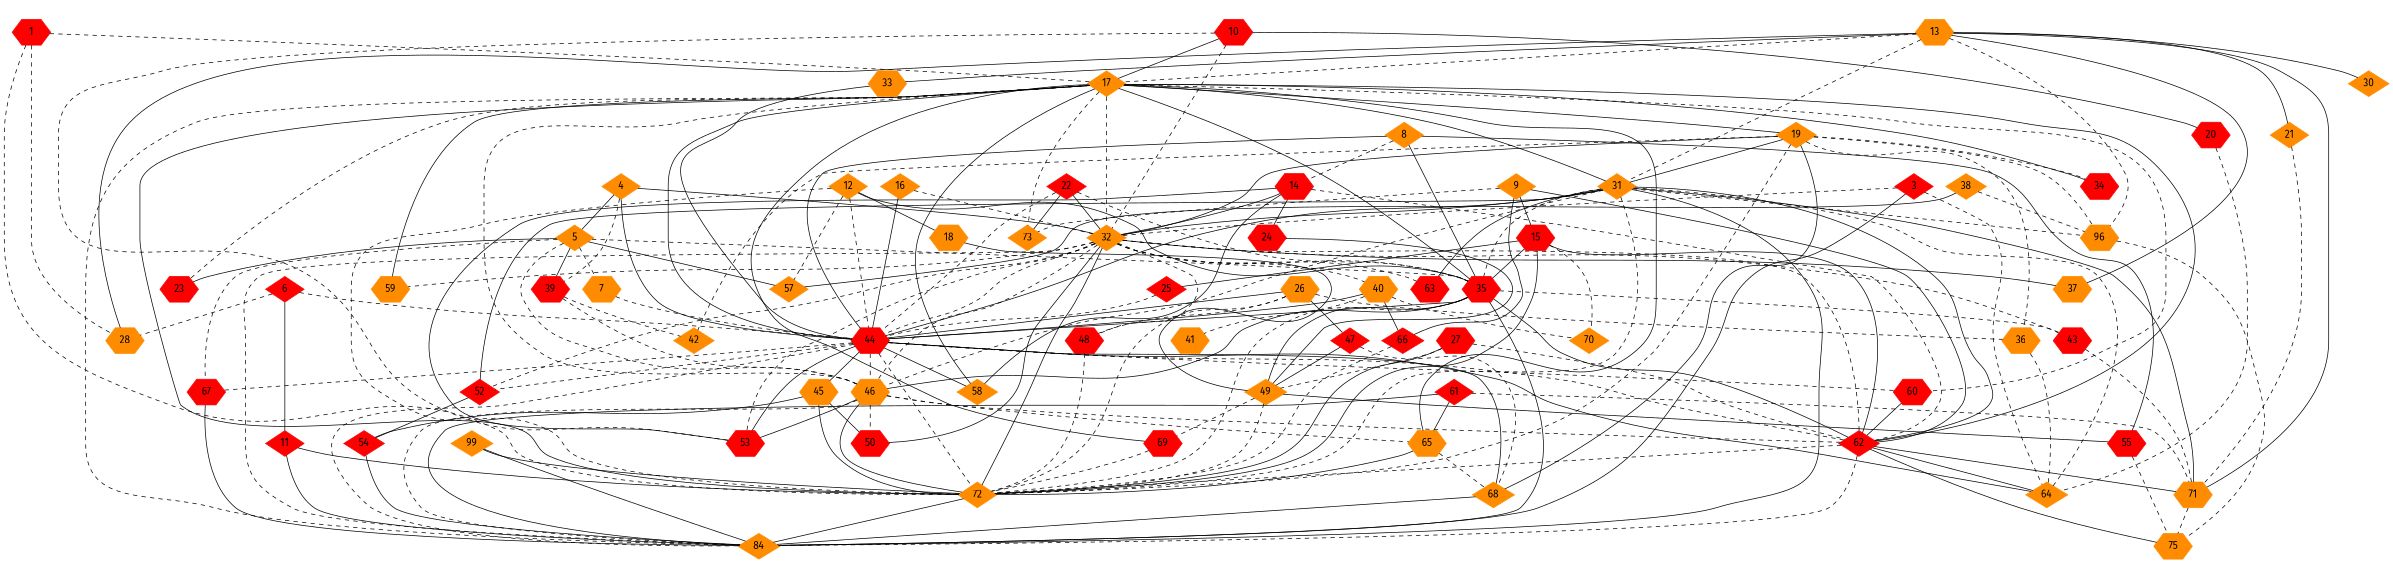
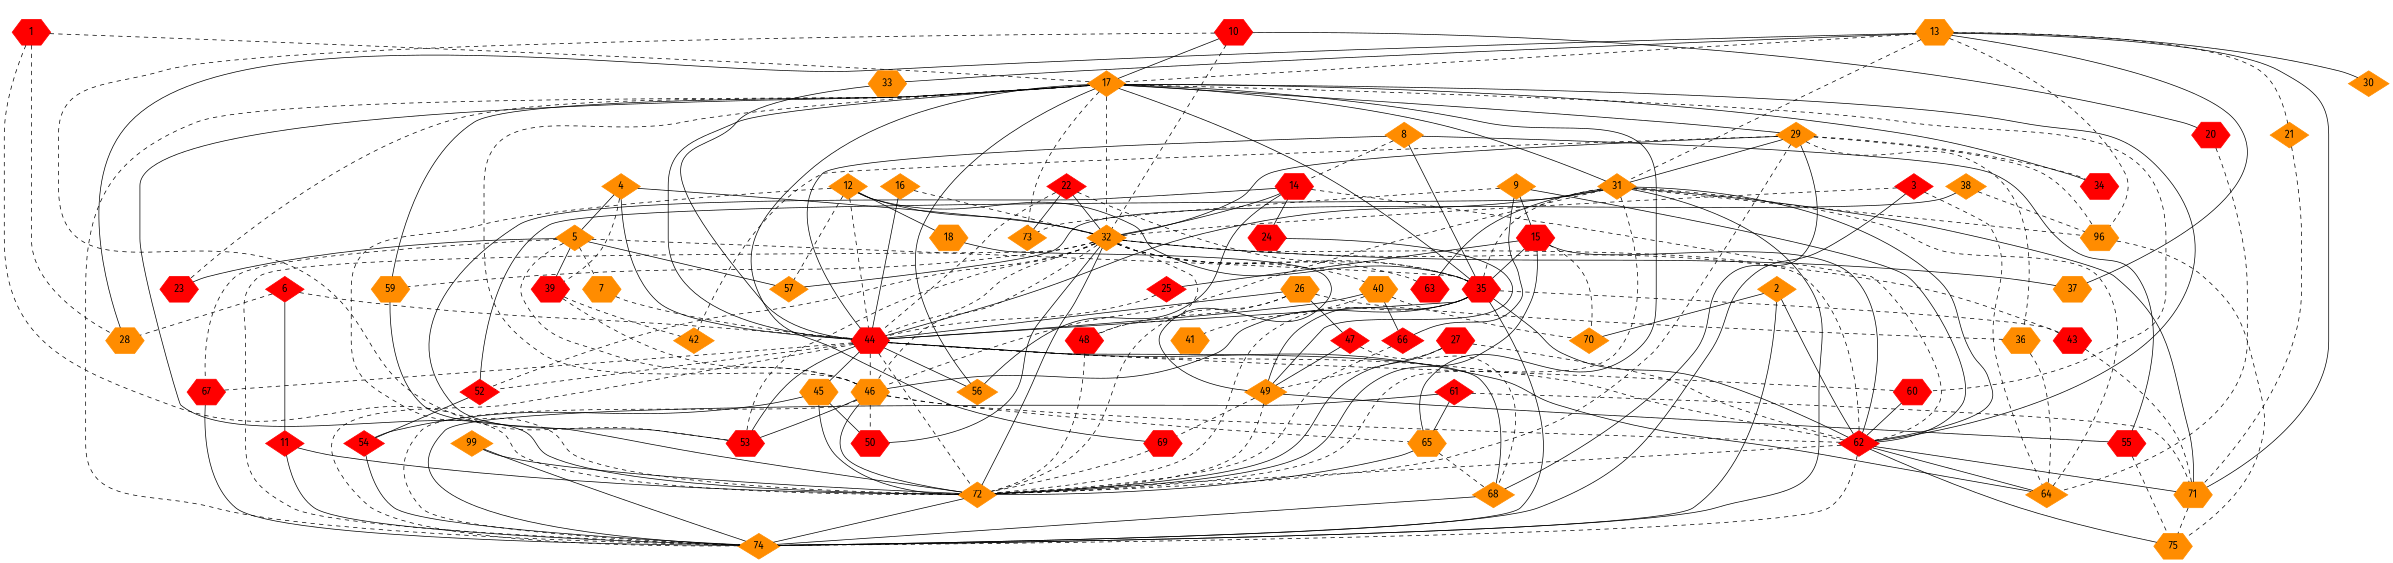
(2139, 41) -> (2139, 41)
(1796, 135) -> (1796, 135)
(1362, 213) -> (975, 216)
none -> (1777, 289)
(977, 392) -> (977, 392)
none -> (637, 442)
(759, 546) -> (759, 546)
